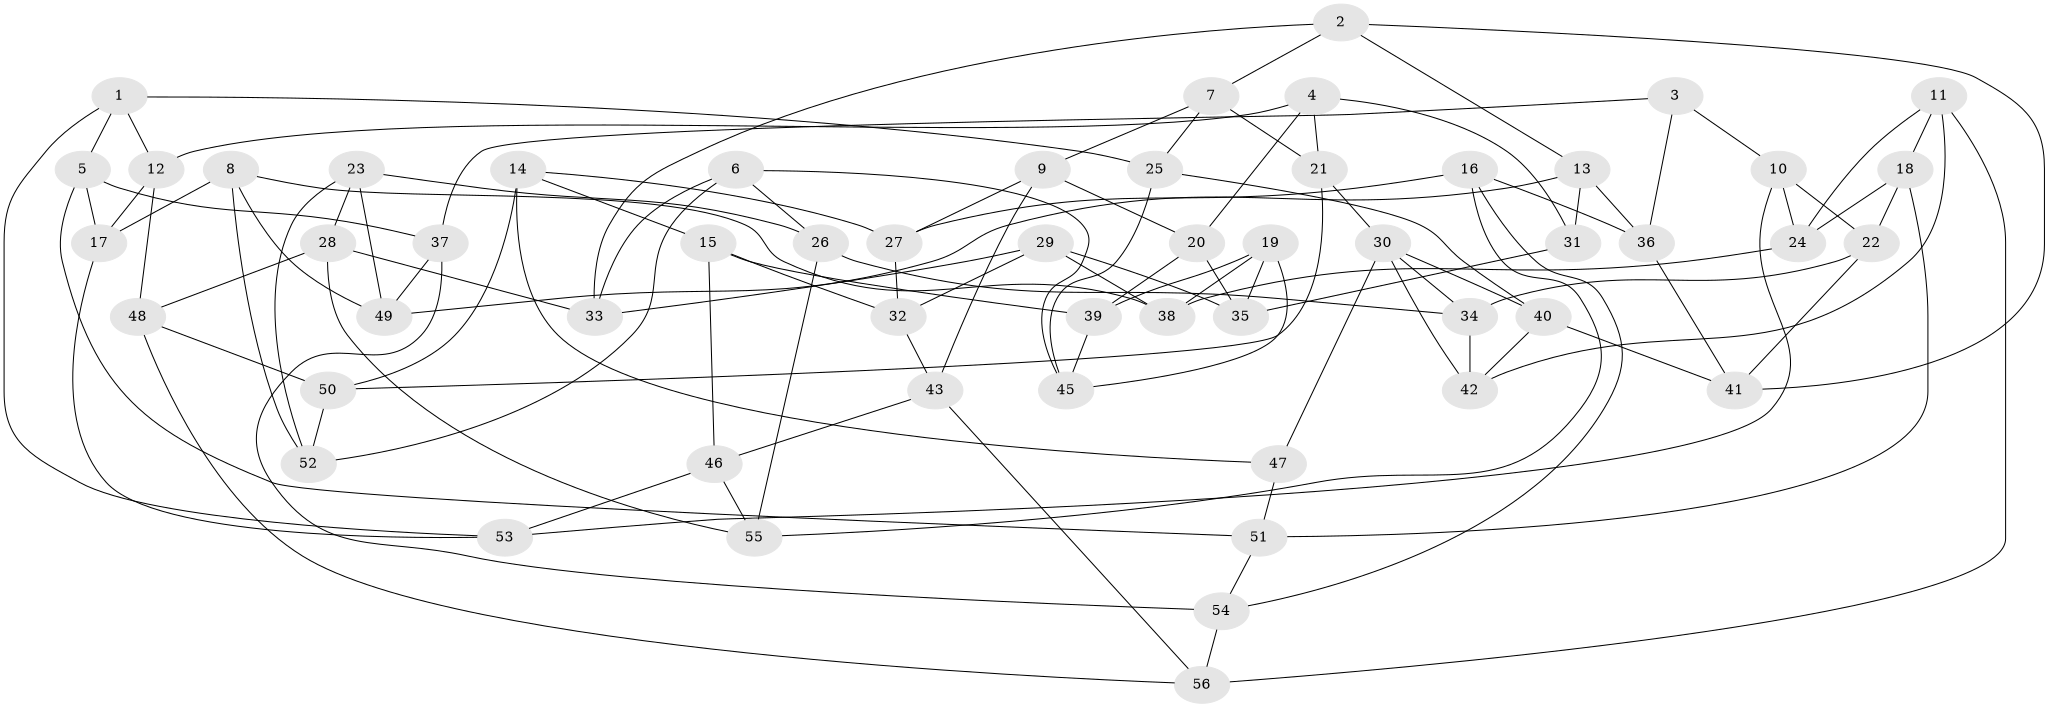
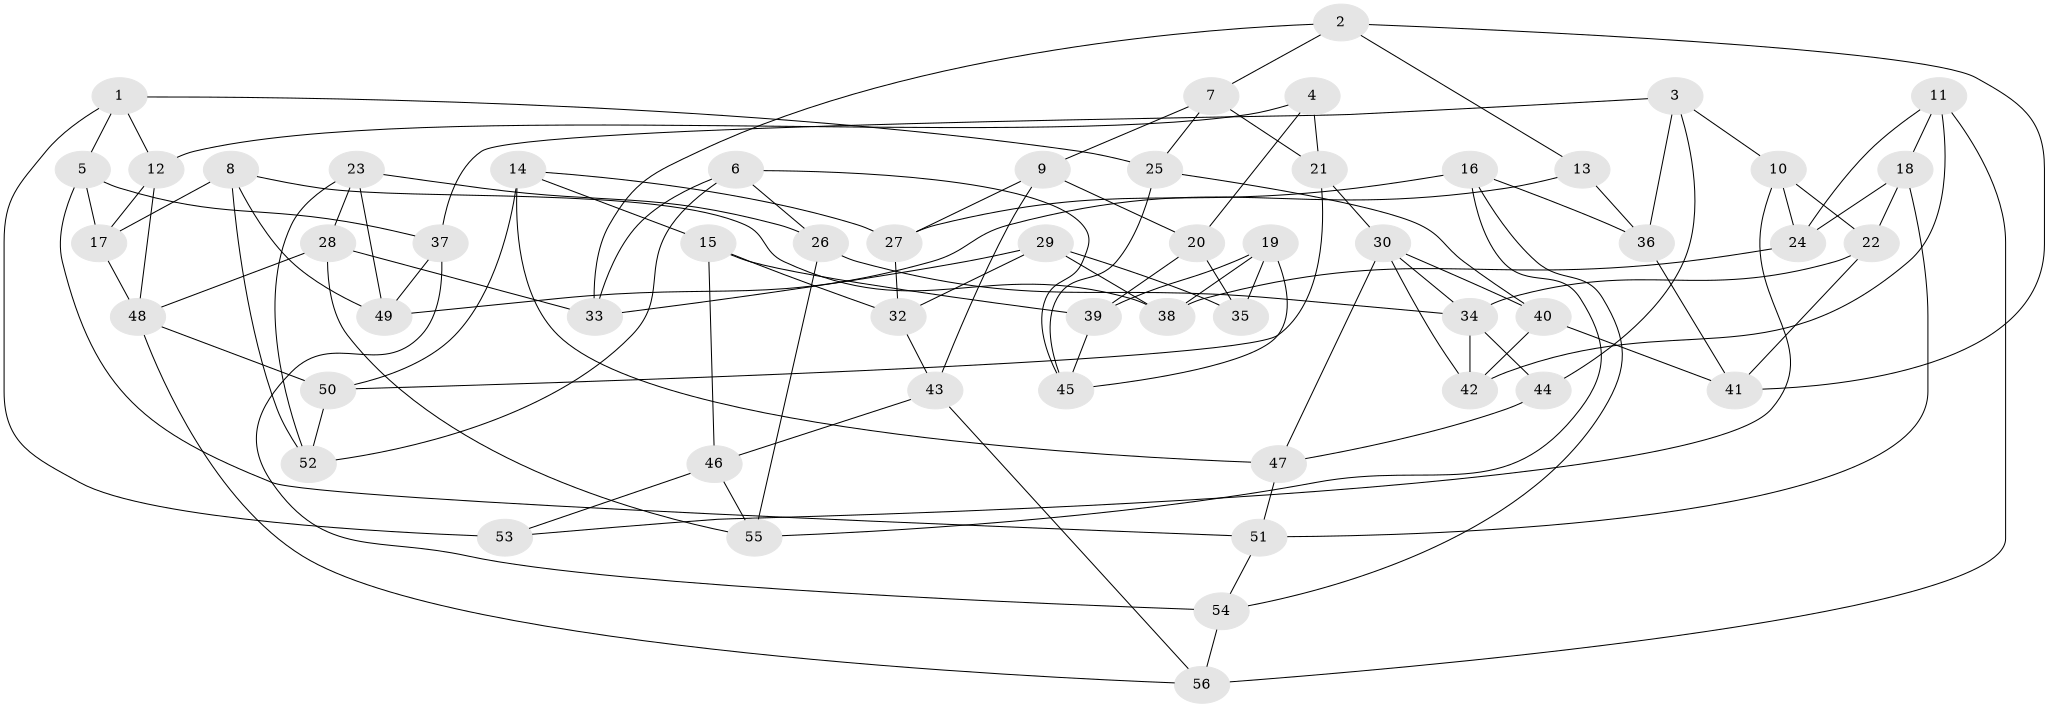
(1573, 243) -> none
none -> (1544, 390)
(203, 520) -> (119, 280)
